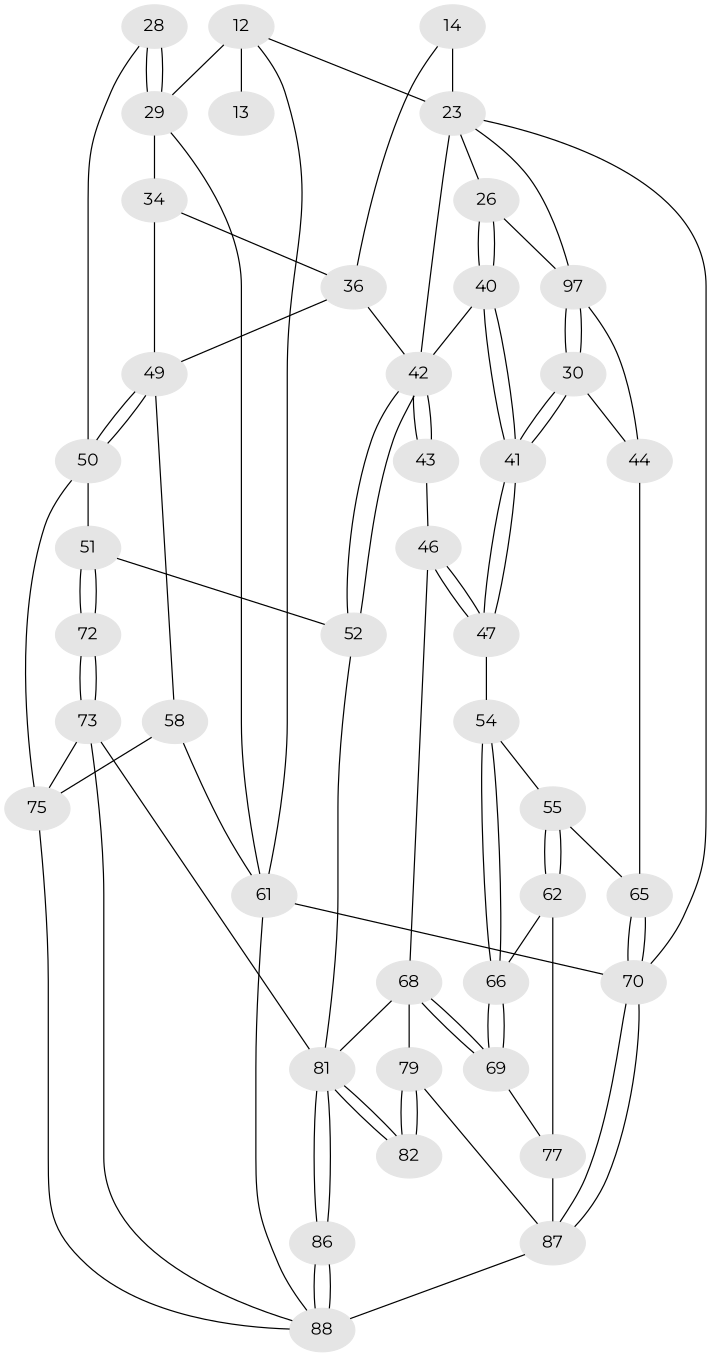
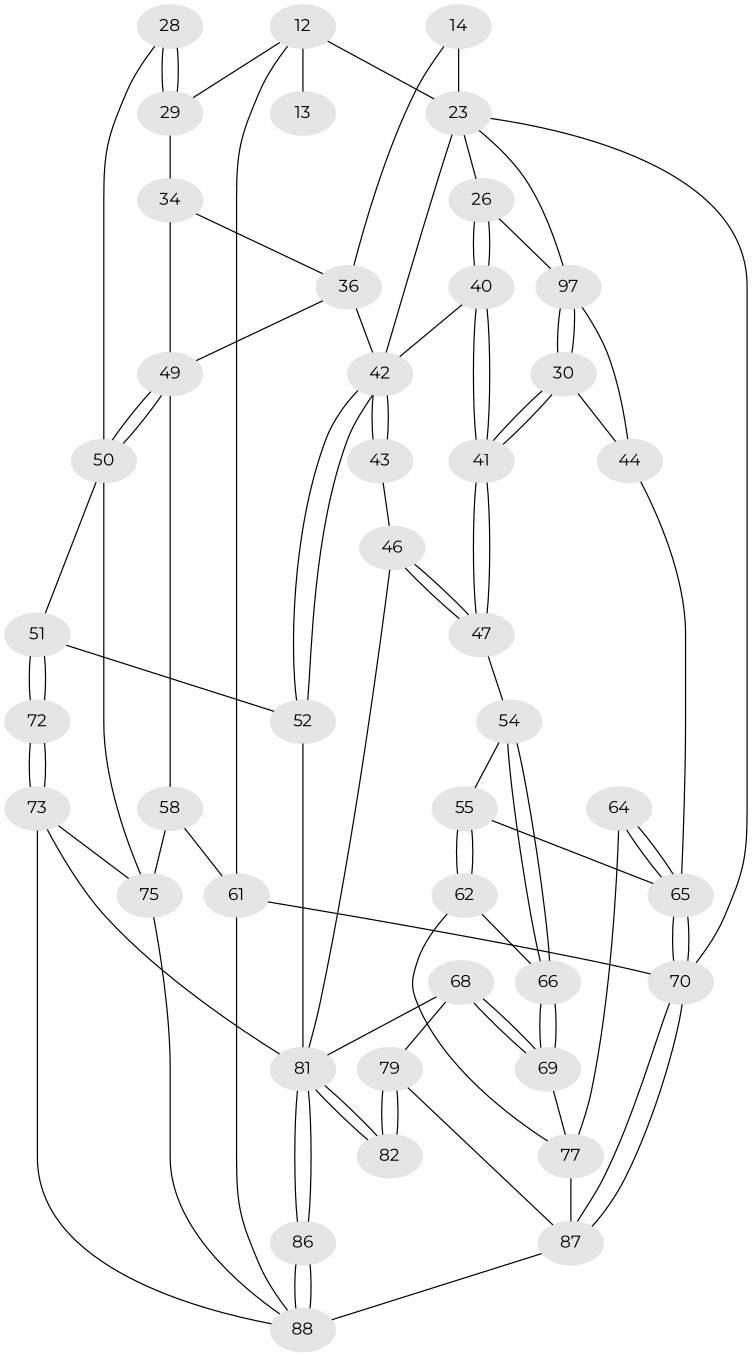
(241, 495) -> none
(419, 765) -> (355, 810)
none -> (619, 809)
